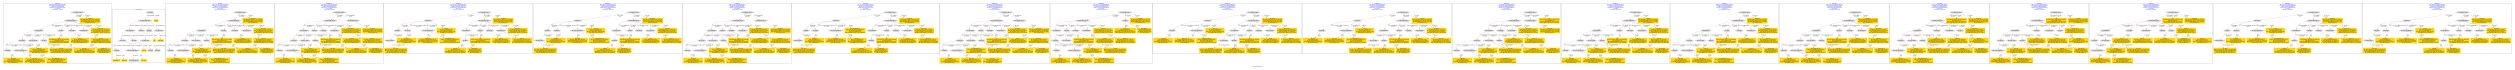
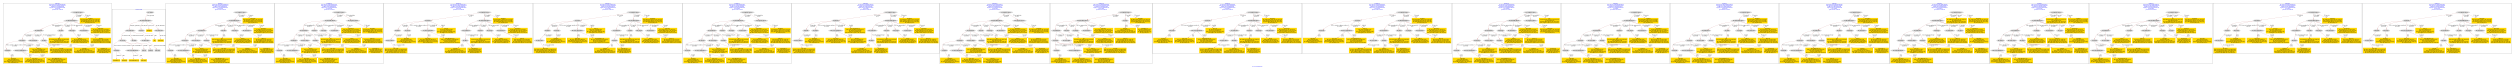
(156, 21) -> none
(149, 31) -> (149, 31)
(144, 50) -> (144, 50)
(134, 60) -> (134, 60)
